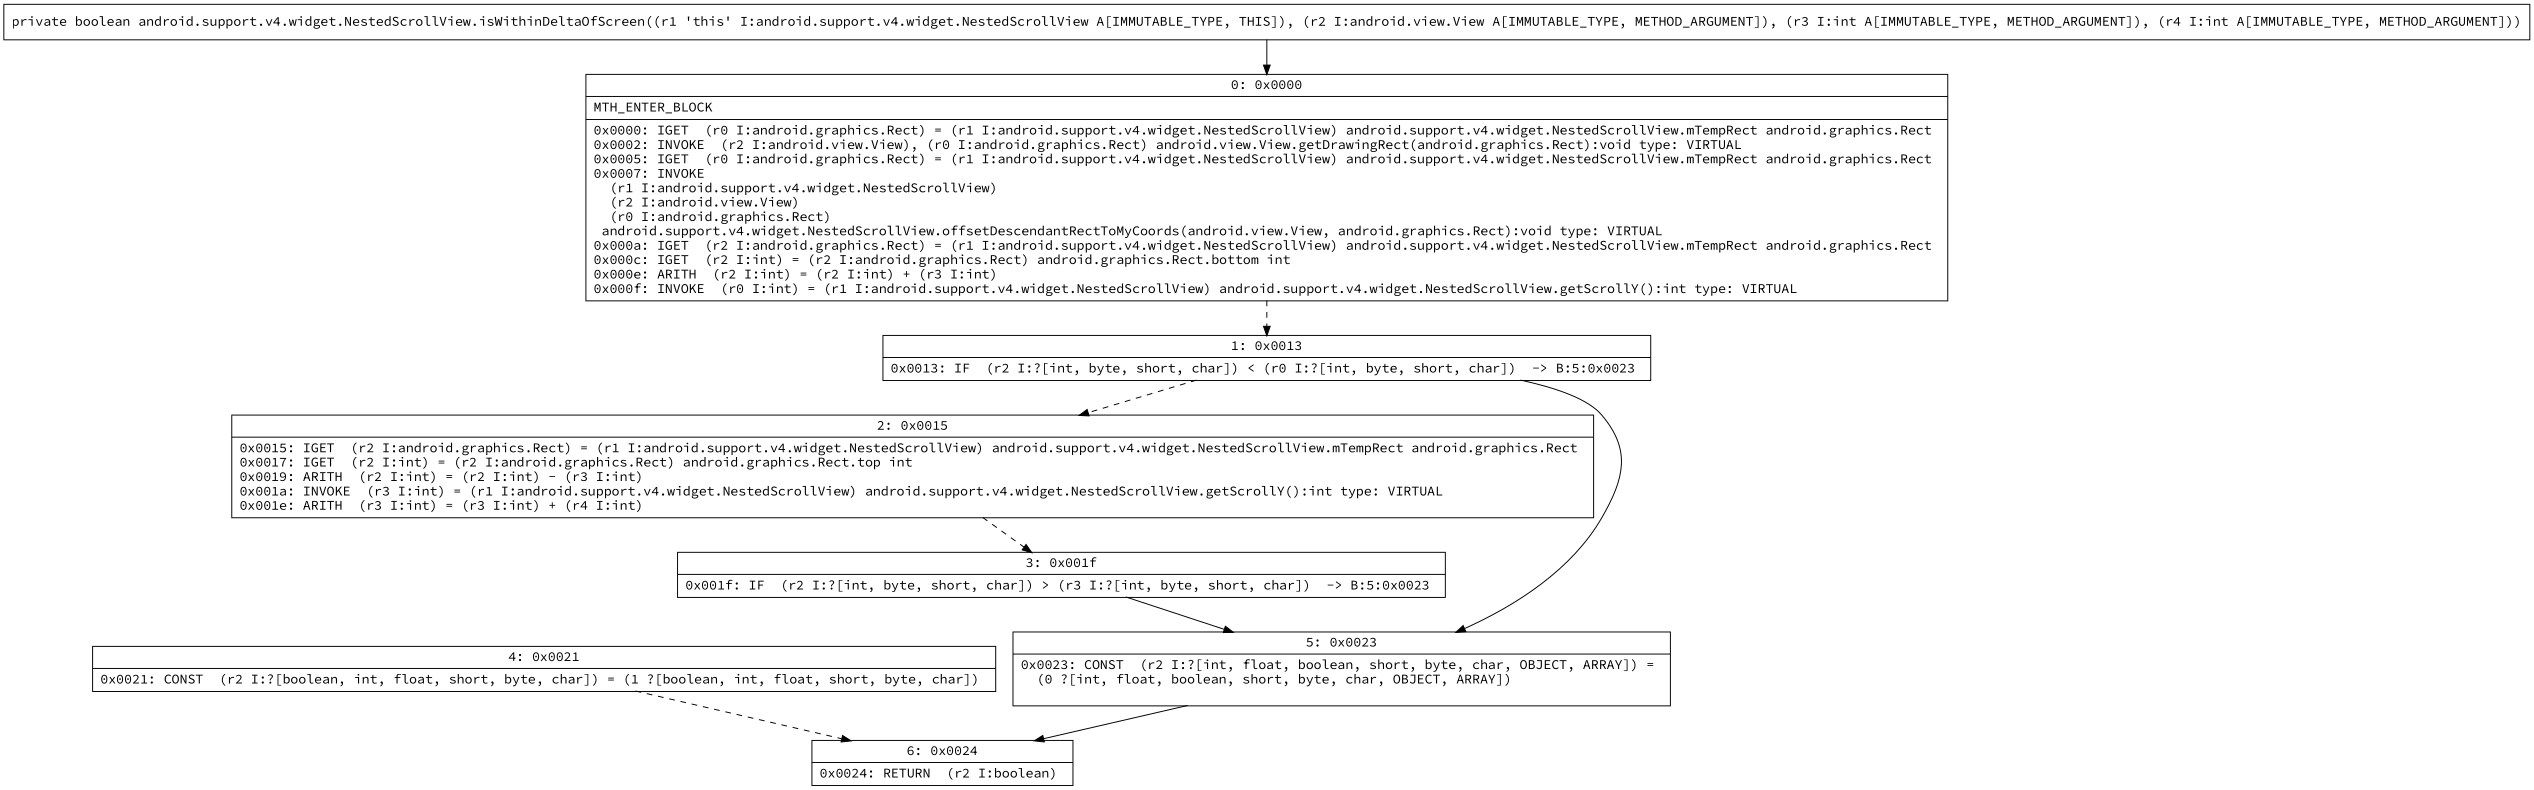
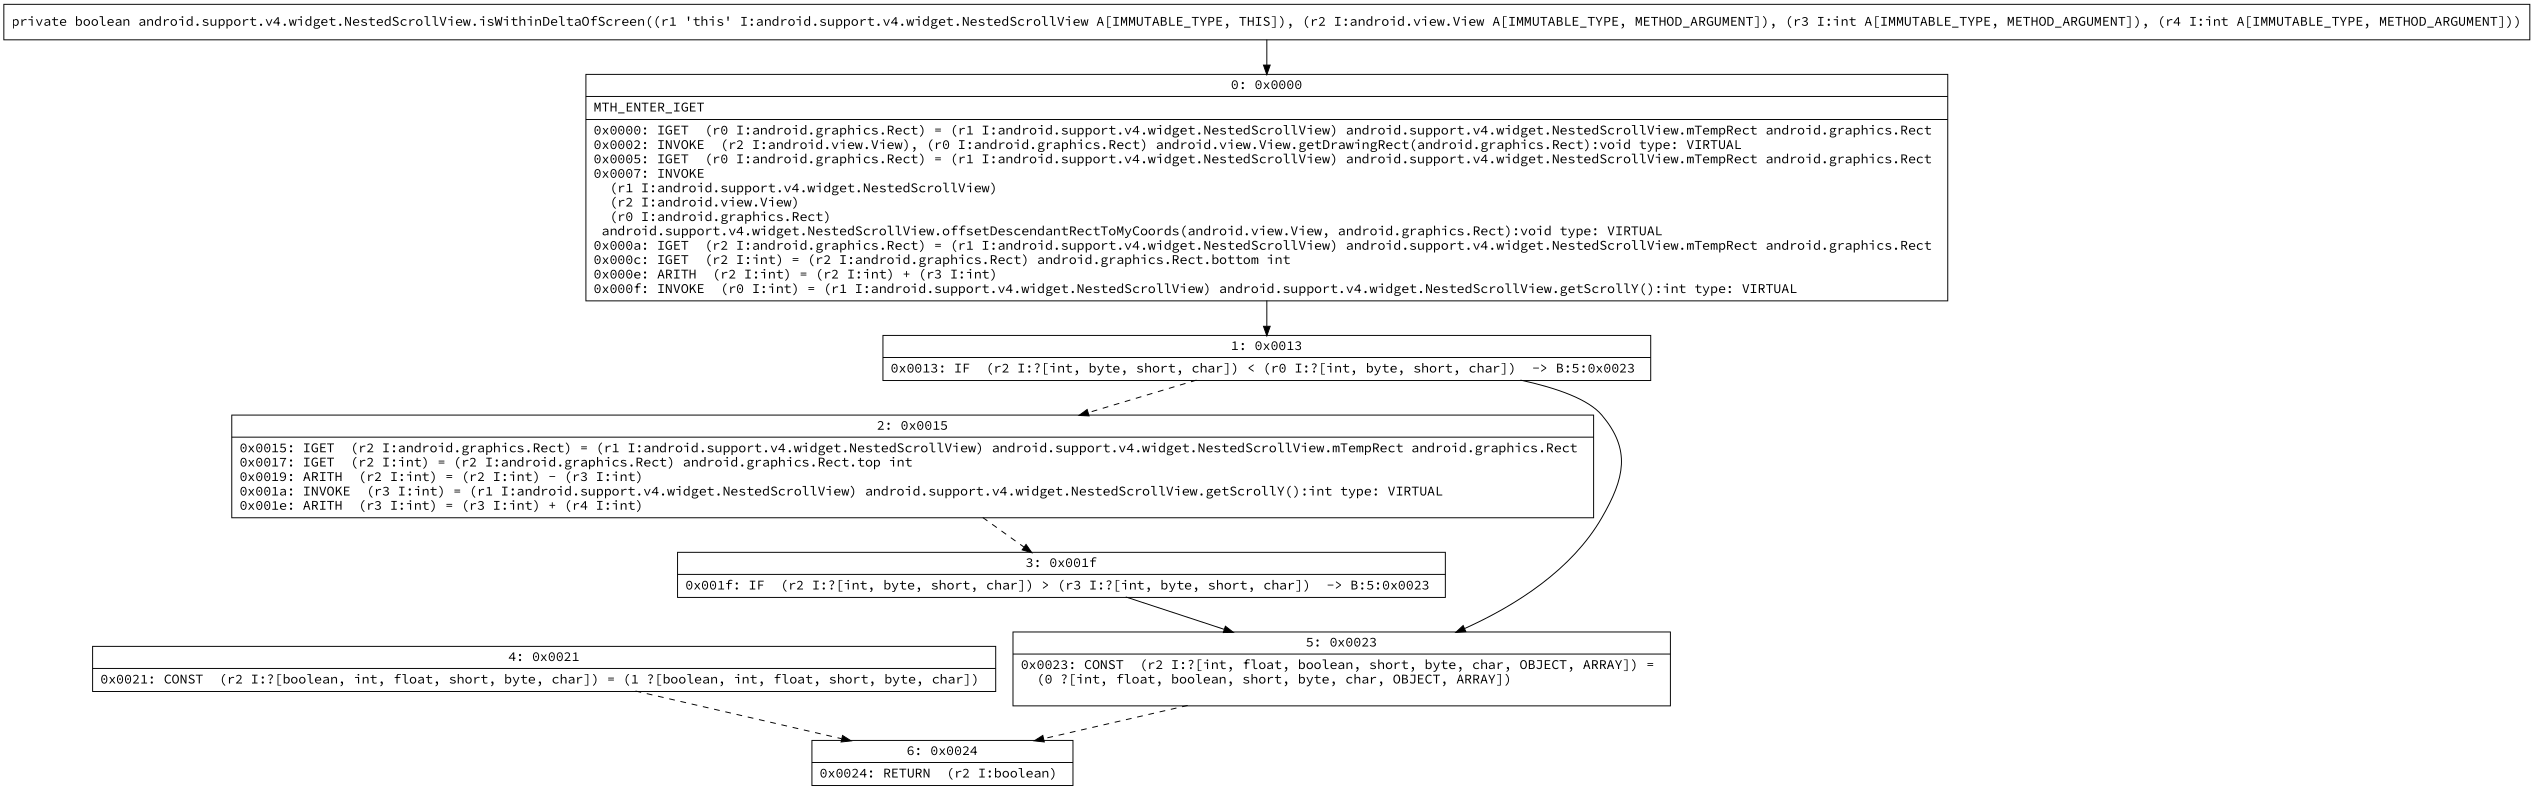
(653, 107) -> (649, 107)
(1267, 313) -> (1267, 313)
(1116, 722) -> (1116, 722)
